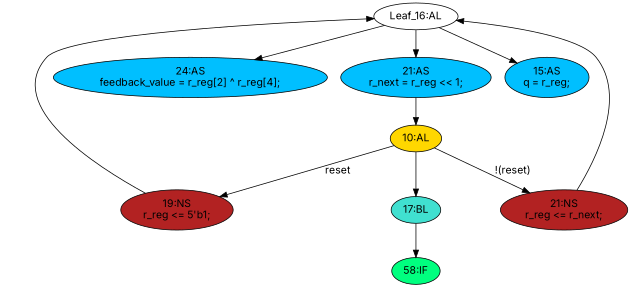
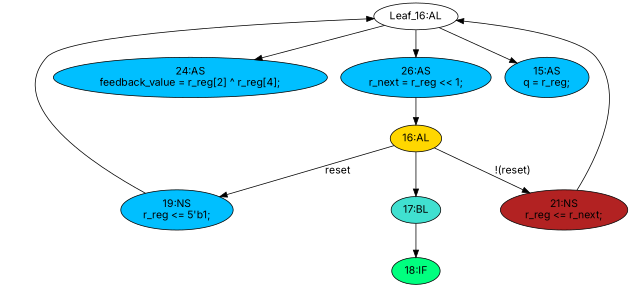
(416, 77) -> (416, 77)
(416, 138) -> (416, 138)
(177, 210) -> (177, 210)
(416, 271) -> (416, 271)
